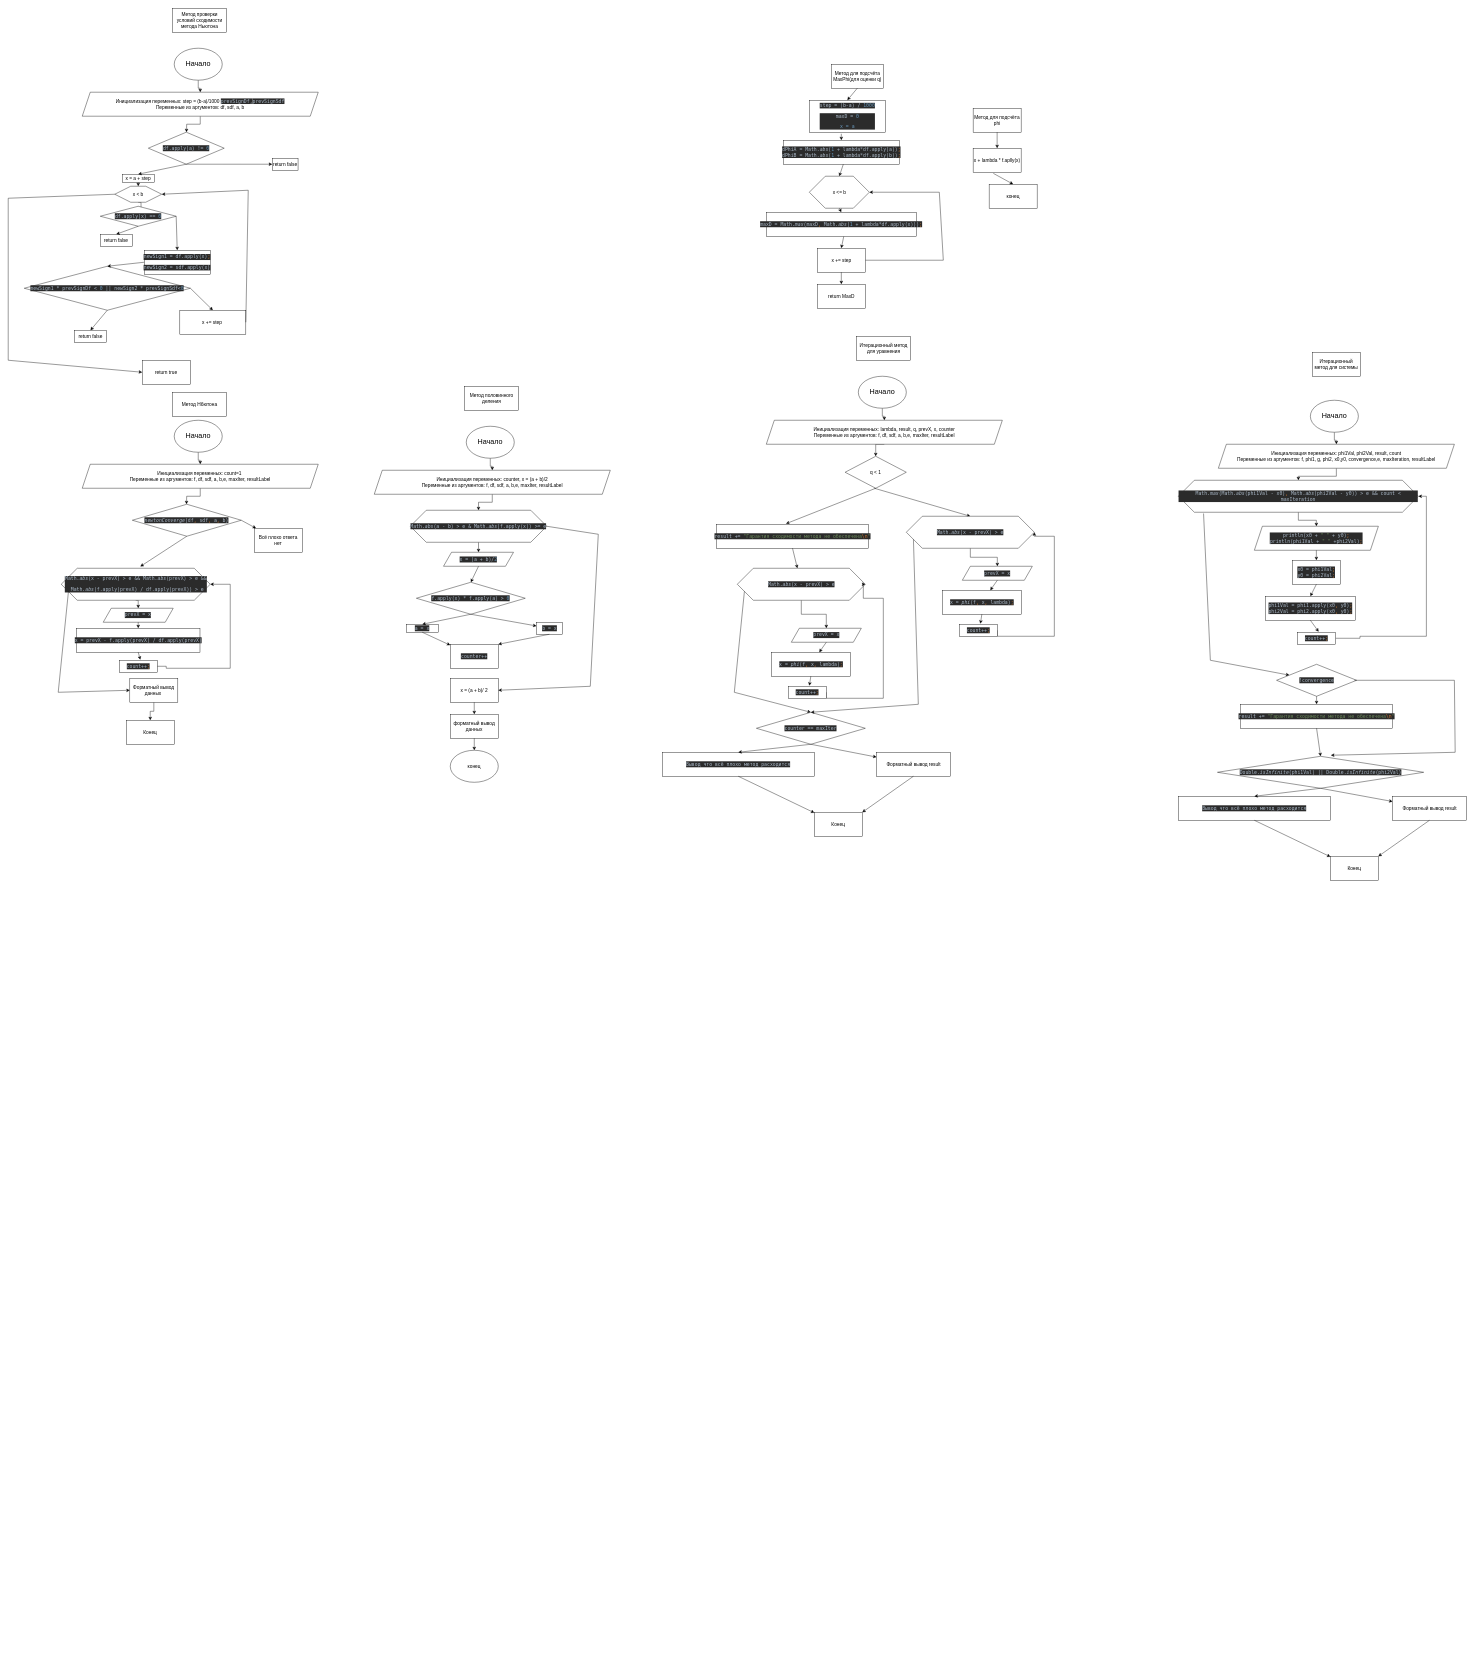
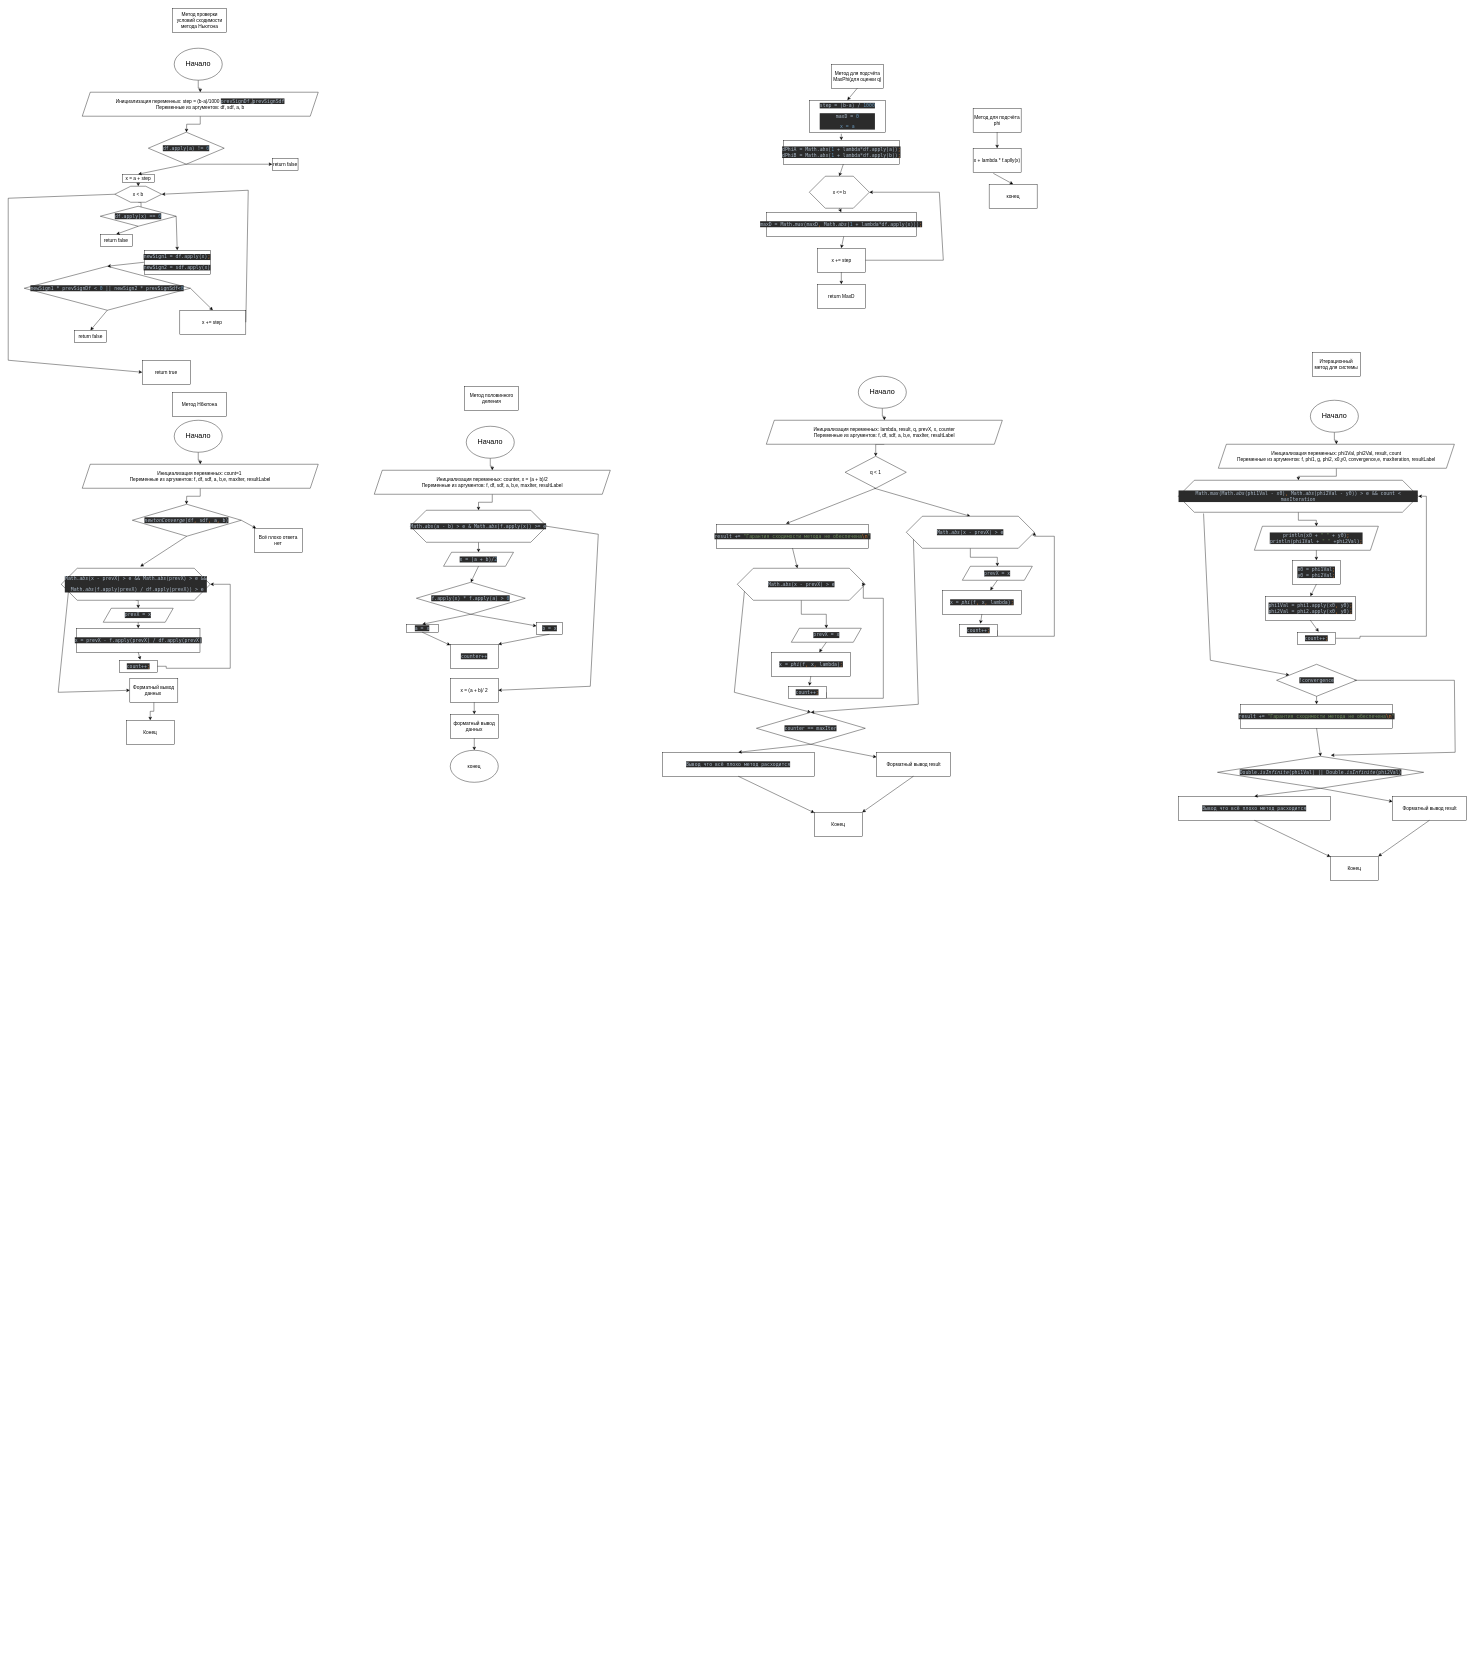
(883, 348) -> none
